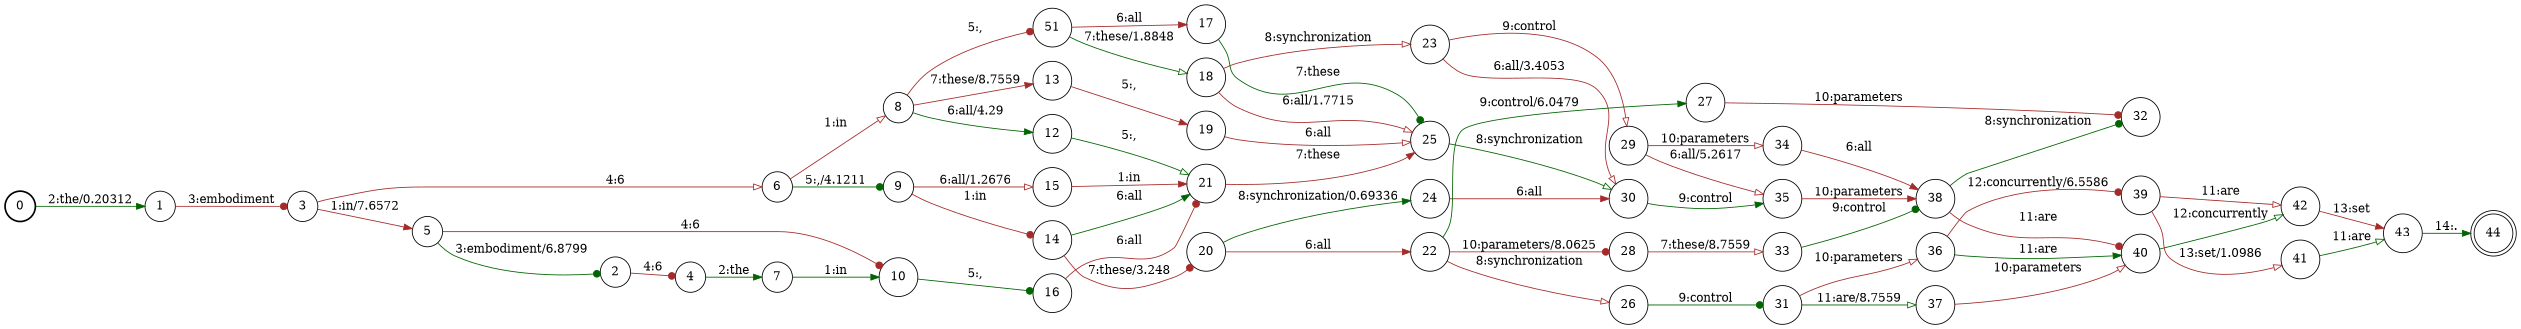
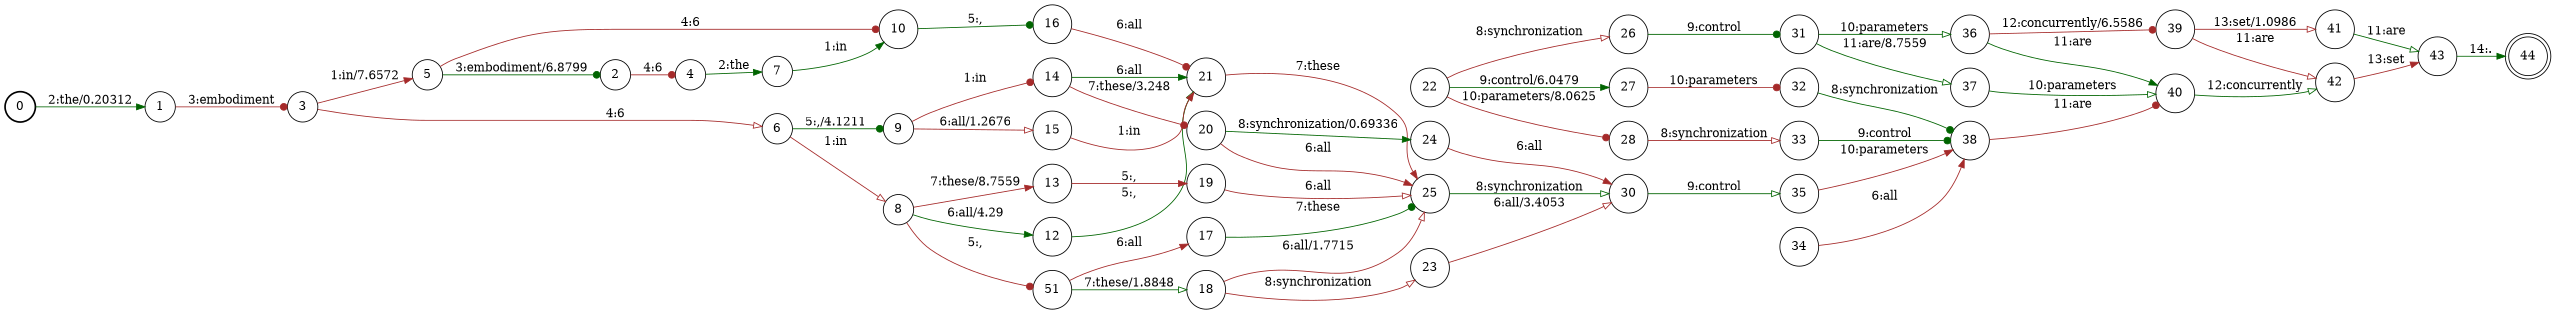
(1629, 146) -> none
(2031, 152) -> (1883, 109)
(1701, 209) -> (1710, 194)
(1706, 246) -> (1714, 134)
(1314, 252) -> (1310, 171)
(1854, 277) -> (1880, 34)
(2038, 294) -> (2068, 95)
